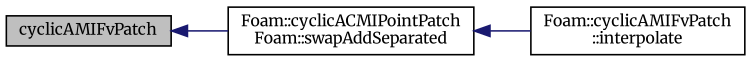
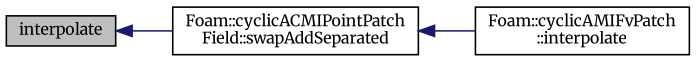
(89, 31) -> (61, 31)
(351, 31) -> (296, 31)
